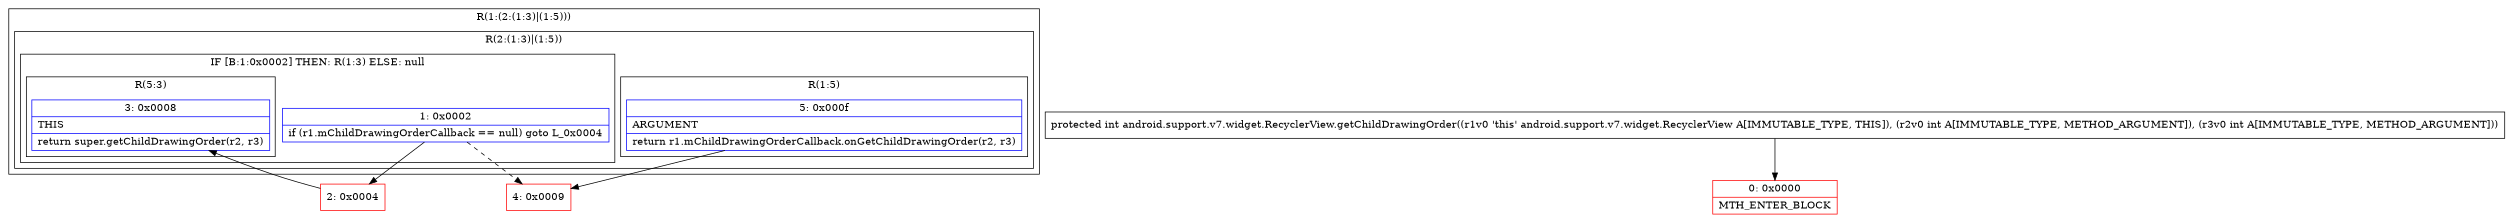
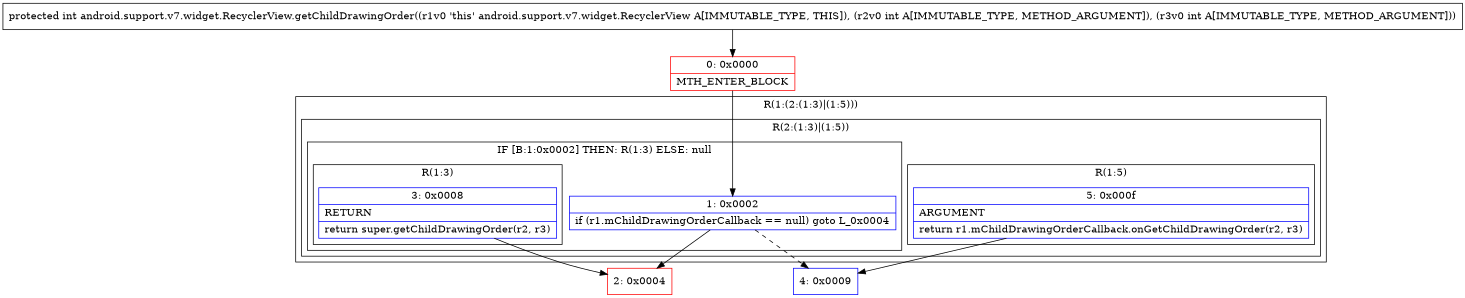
(151, 85) -> (438, 173)
(51, 125) -> (348, 213)
none -> (733, 137)
(289, 179) -> (547, 258)
(539, 197) -> (826, 281)
